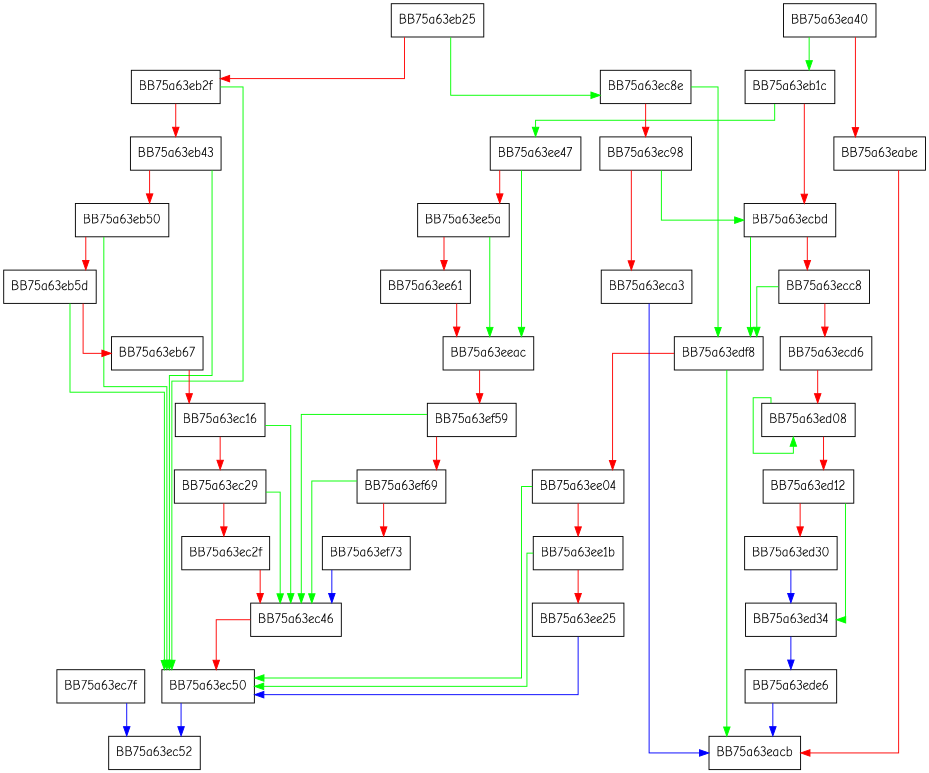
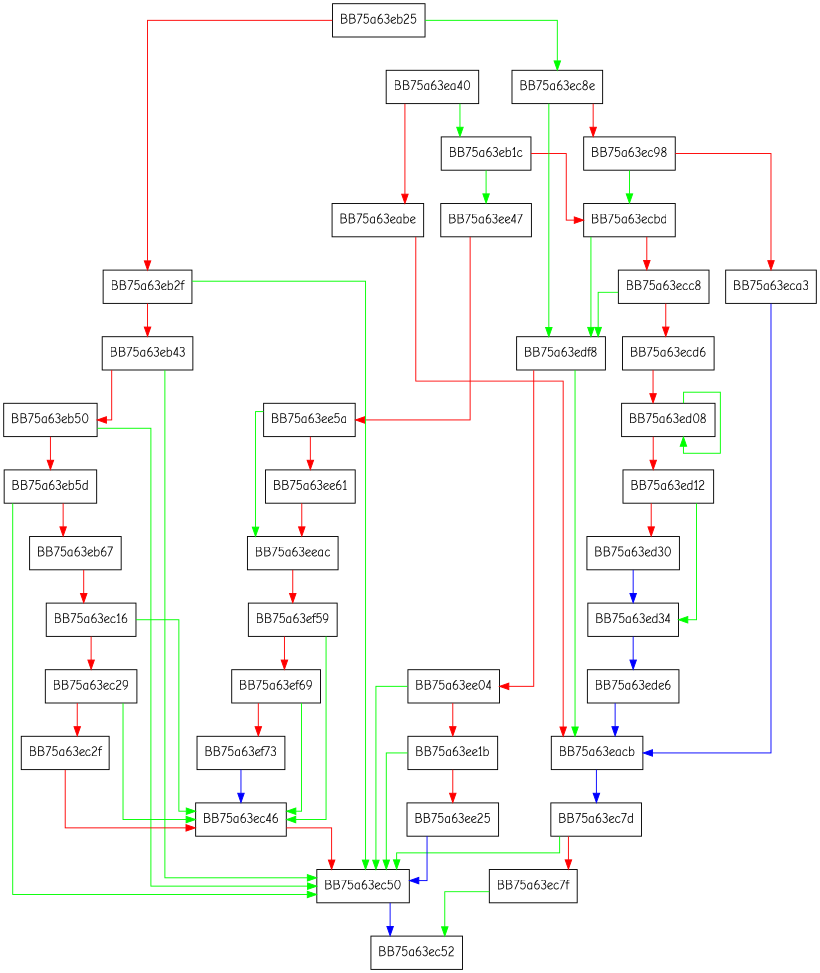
(521, 249) -> none
(127, 715) -> (449, 892)
none -> (596, 820)
